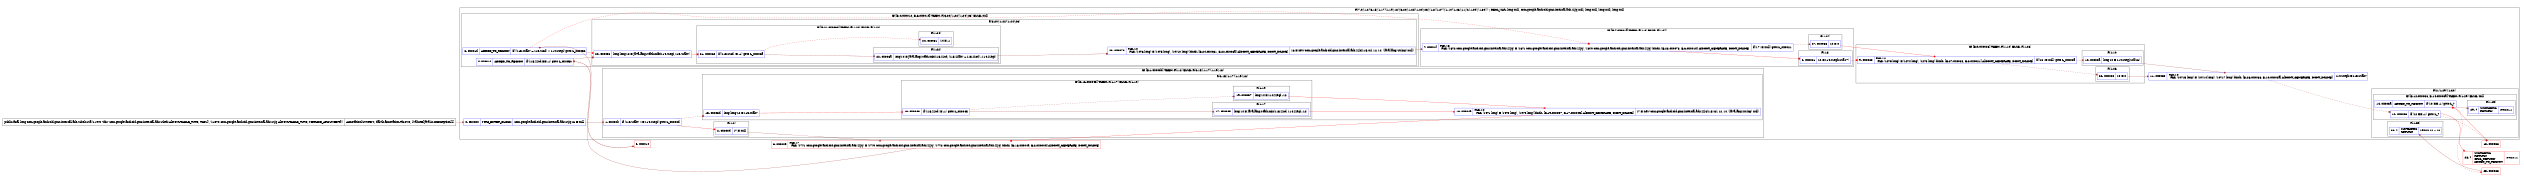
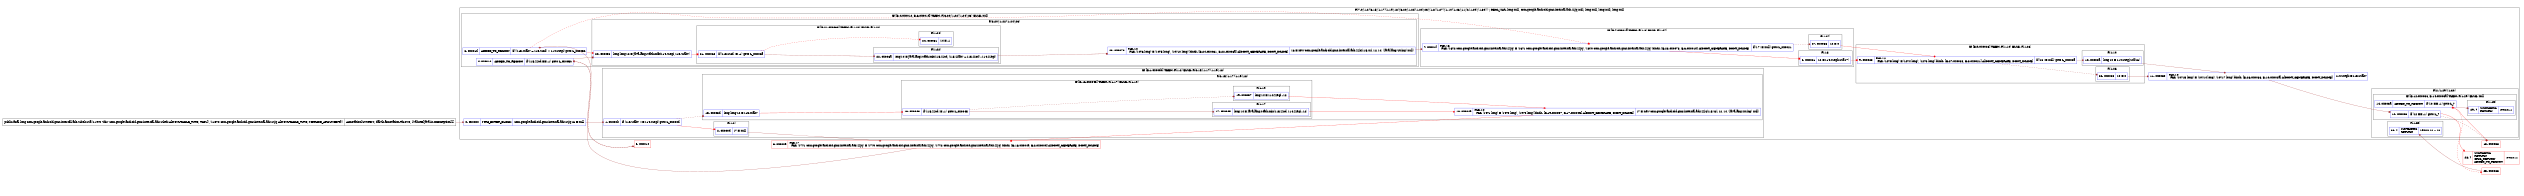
(2328, 98) -> (2328, 98)
